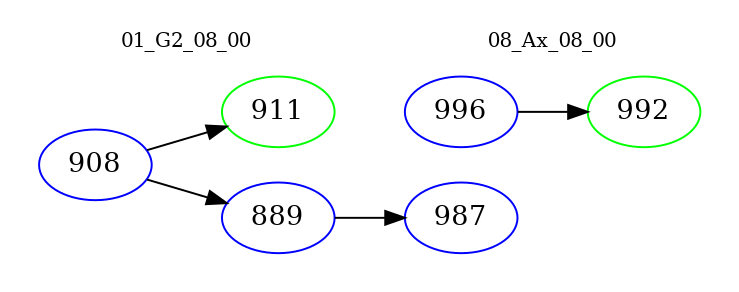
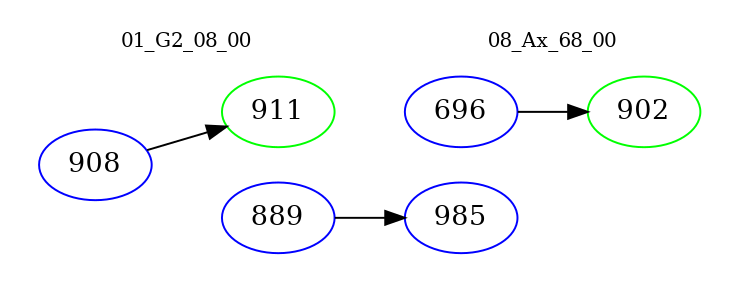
(553, 42) -> (553, 42)
(461, 112) -> (461, 112)
(644, 112) -> (644, 112)
(177, 189) -> none
(461, 218) -> (461, 218)
